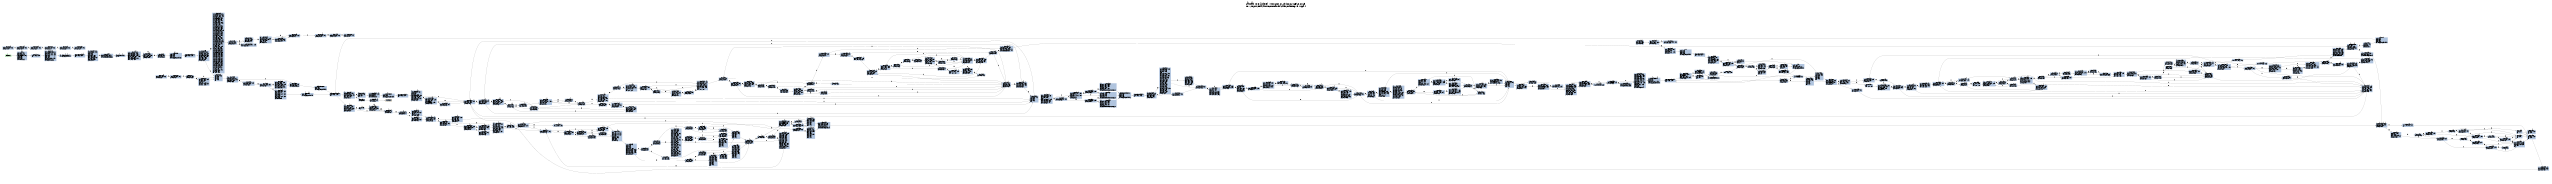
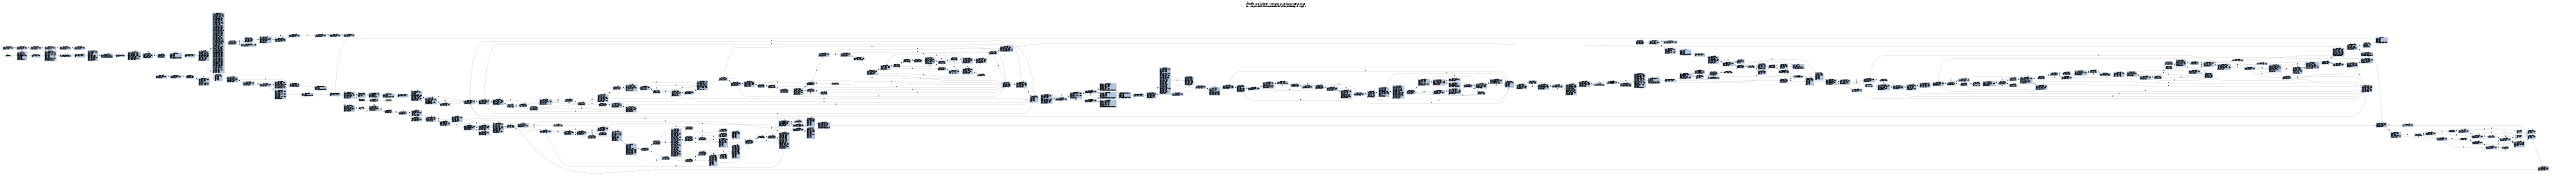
(702, 128) -> none
